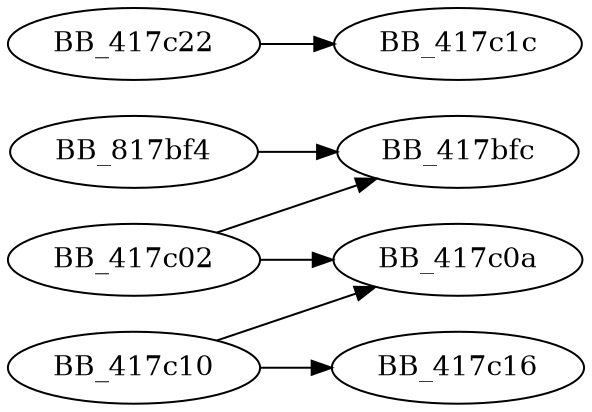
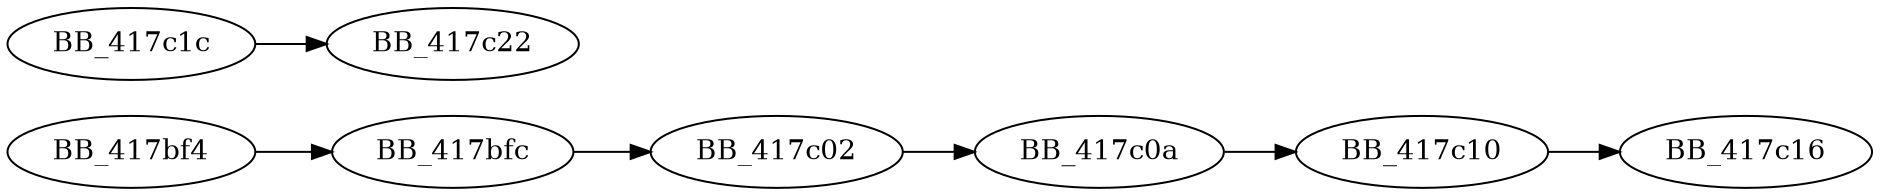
(287, 44) -> (281, 44)
(134, 152) -> (131, 152)
(287, 209) -> (602, 152)
(286, 317) -> (1250, 152)
